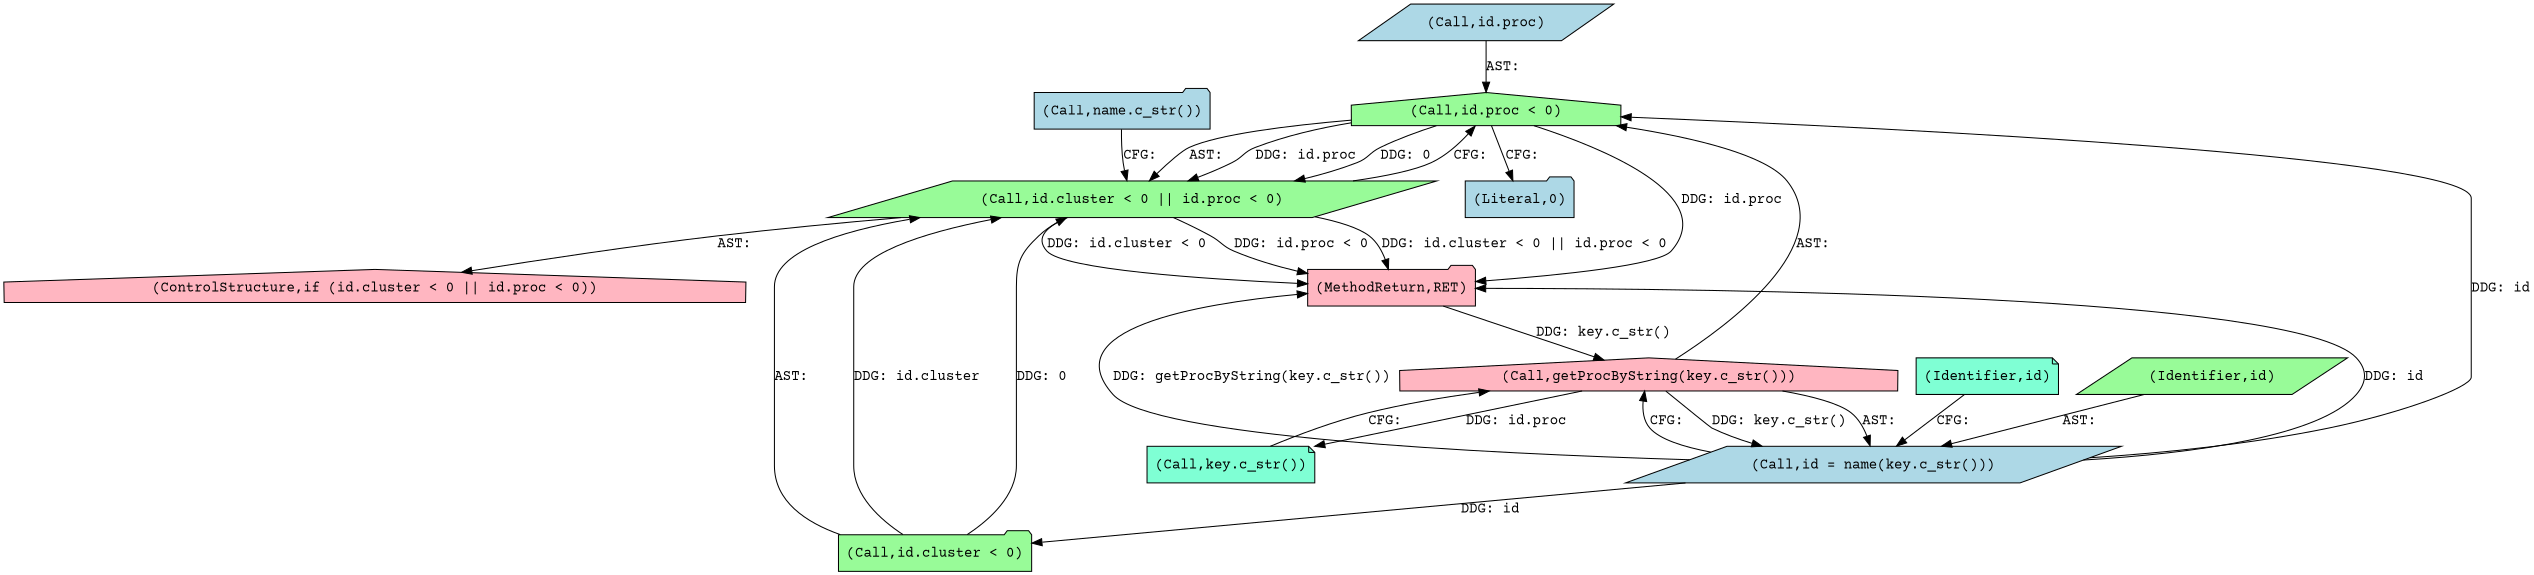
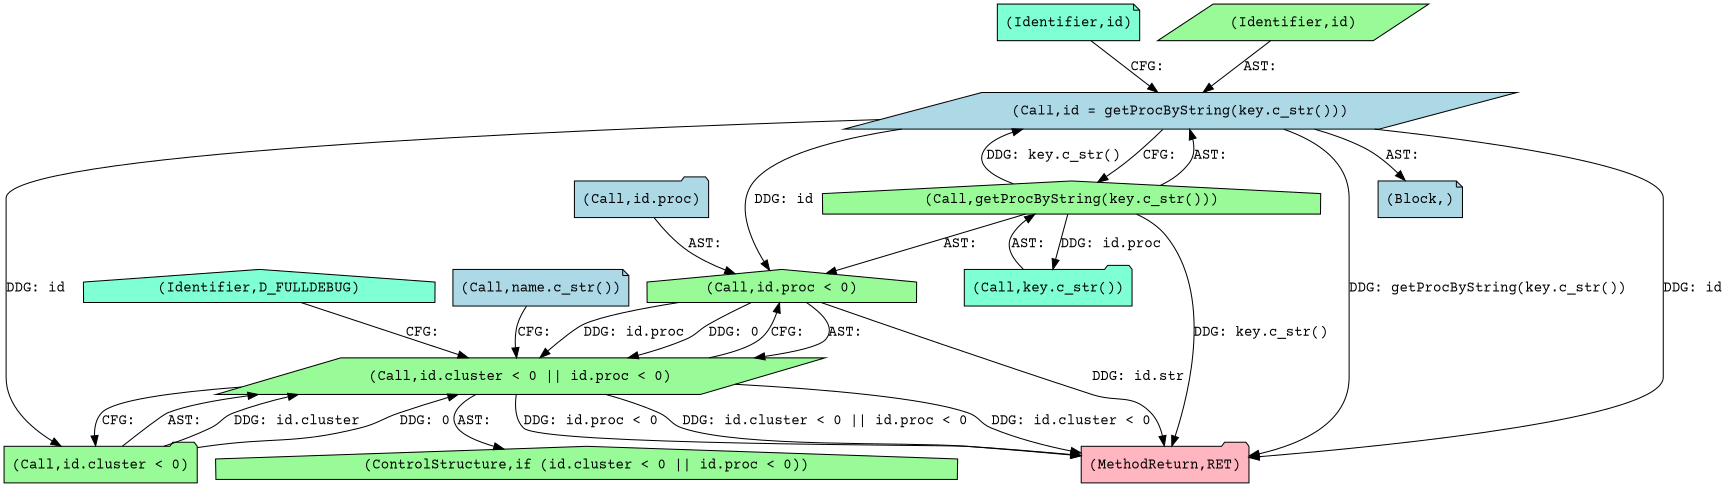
(1486, 22) -> (642, 199)
(1122, 111) -> (541, 288)
none -> (1420, 199)
(1520, 199) -> none
(1732, 199) -> (1138, 376)
none -> (259, 288)
(375, 288) -> (587, 465)
(1519, 331) -> (1194, 316)
(1649, 376) -> (1072, 199)
none -> (158, 396)
(1389, 420) -> (1033, 243)
(1231, 465) -> (1048, 288)
(1873, 465) -> (1180, 111)
